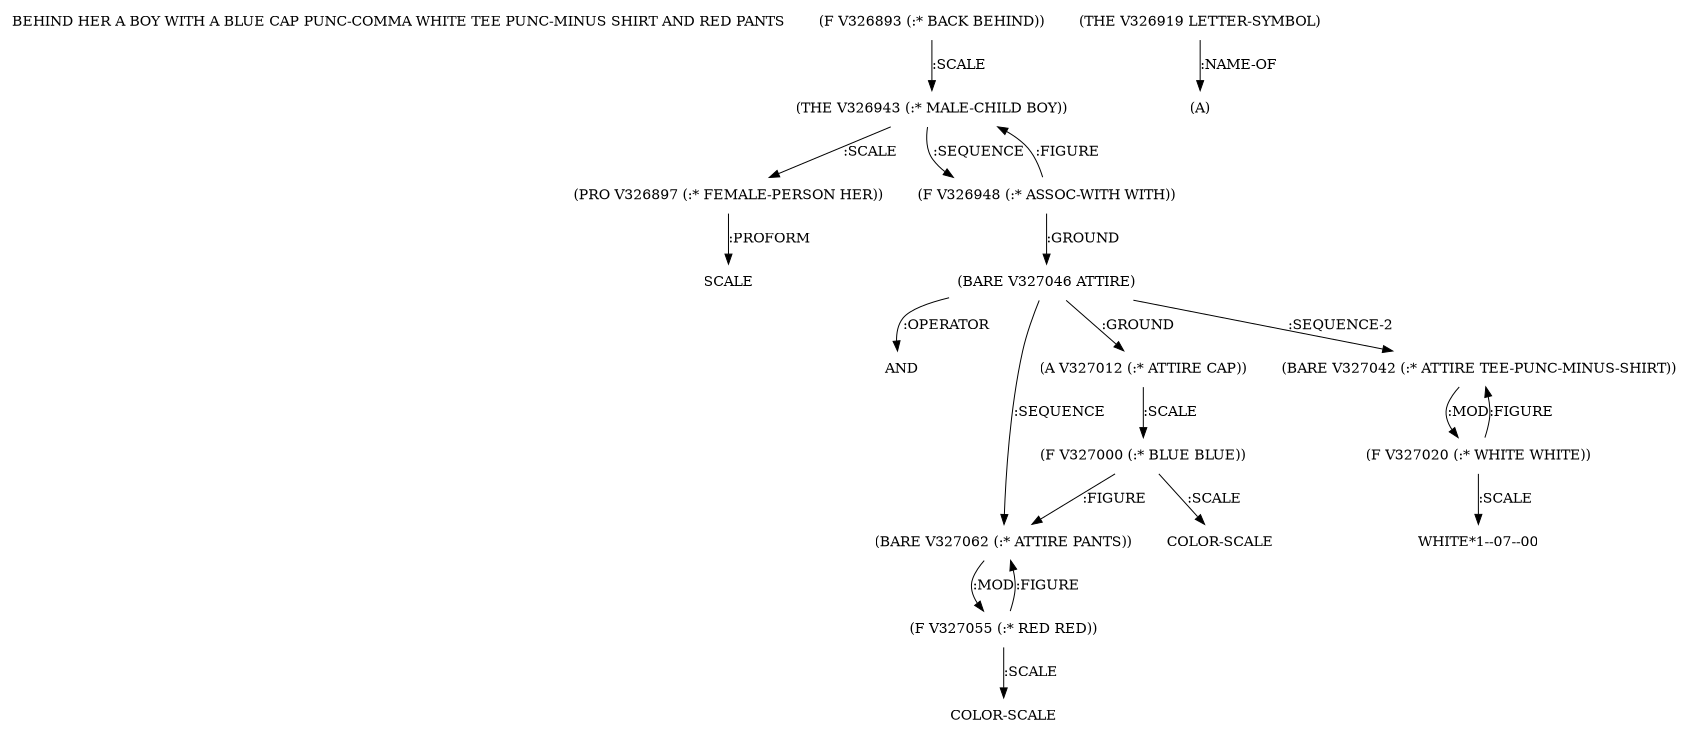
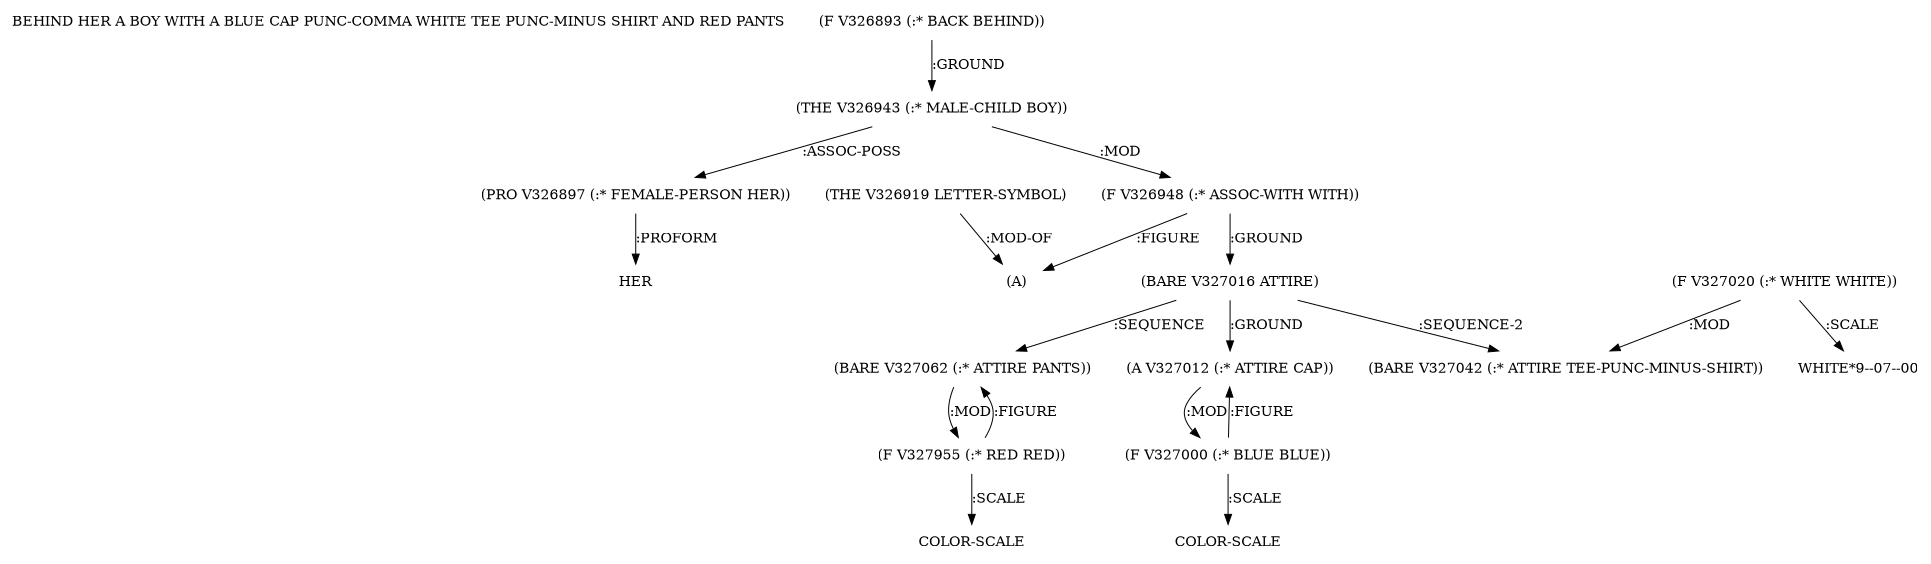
(959, 65) -> (968, 65)
(1239, 65) -> (1019, 239)
(1030, 150) -> (1120, 240)
(871, 152) -> (852, 152)
(979, 152) -> (1120, 152)
(728, 282) -> (636, 282)
(1047, 282) -> (1230, 282)
(902, 369) -> none
(1447, 407) -> none
(1171, 412) -> (1207, 412)
(1521, 412) -> (1710, 326)
(1078, 497) -> (1229, 417)
(1478, 542) -> (1858, 369)
(1004, 629) -> (972, 456)
